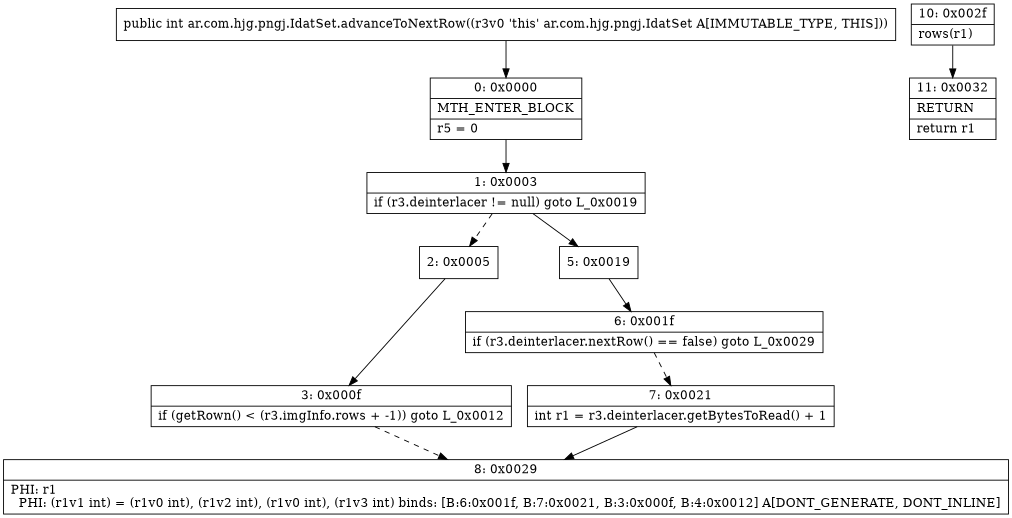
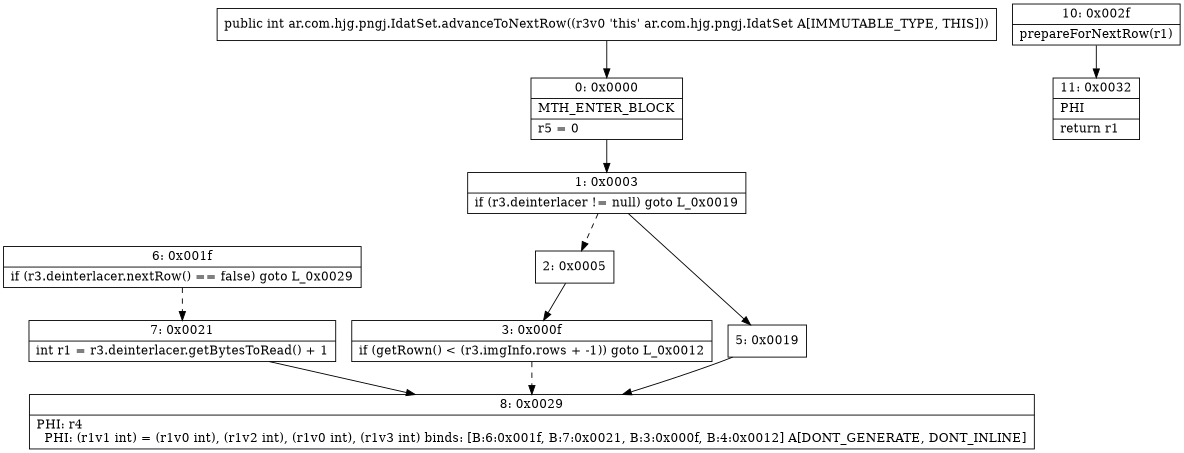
(946, 34) -> (1096, 34)
(946, 108) -> (1073, 108)
(617, 291) -> (682, 375)
(36, 490) -> (62, 425)
